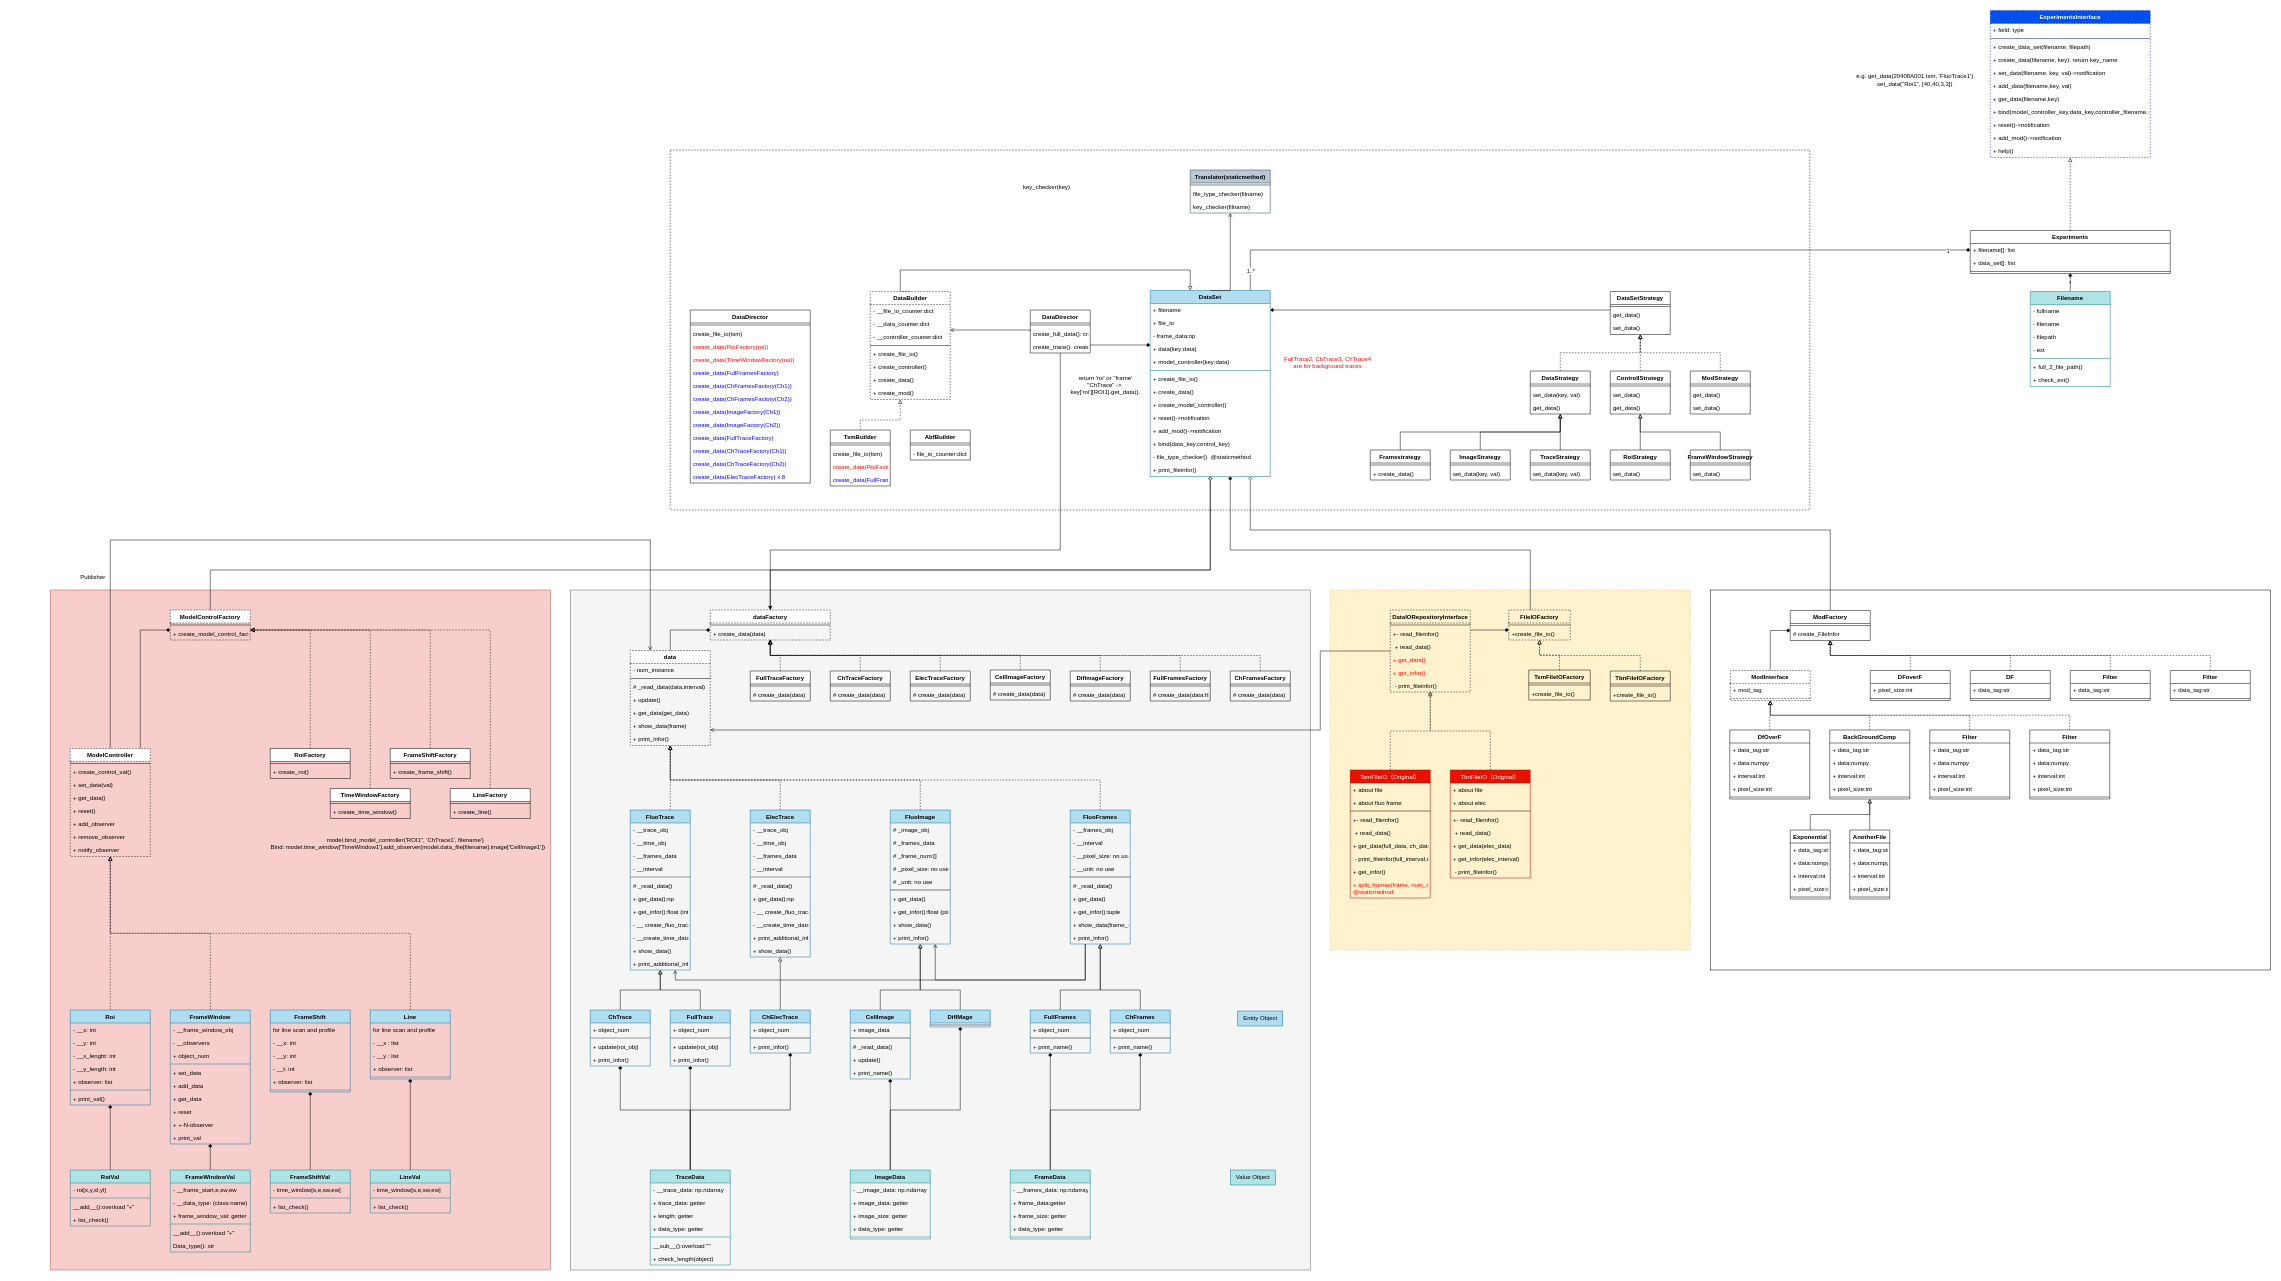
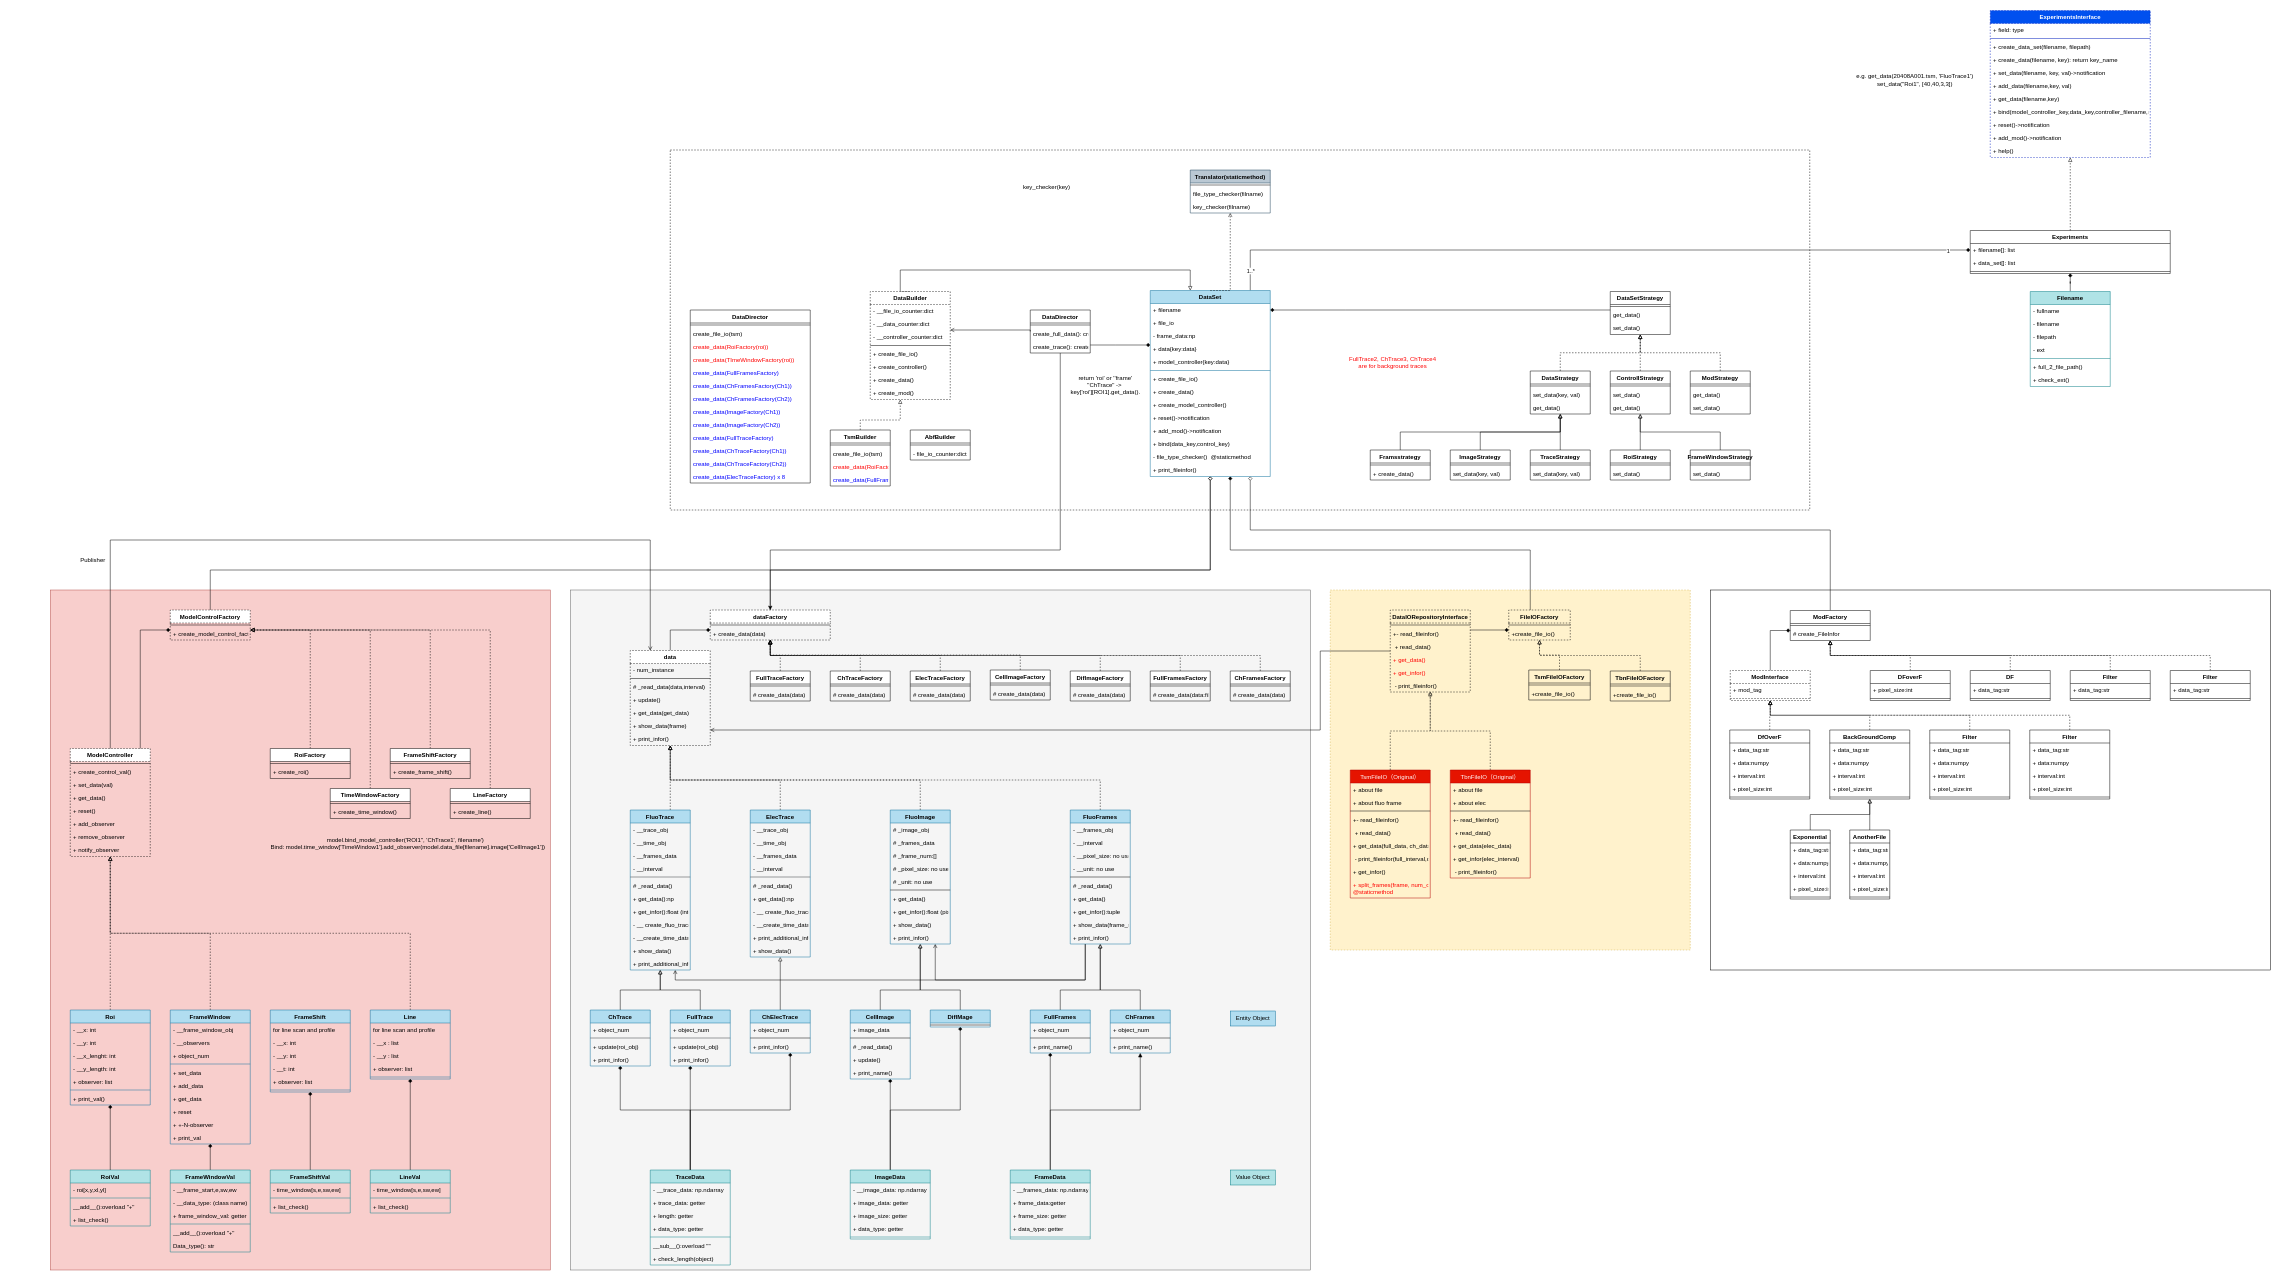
(1230, 262) -> (1230, 262)
(1328, 362) -> (1393, 362)
(93, 577) -> (93, 560)
(1260, 1018) -> (1253, 1018)
(1140, 1058) -> (1140, 1058)
